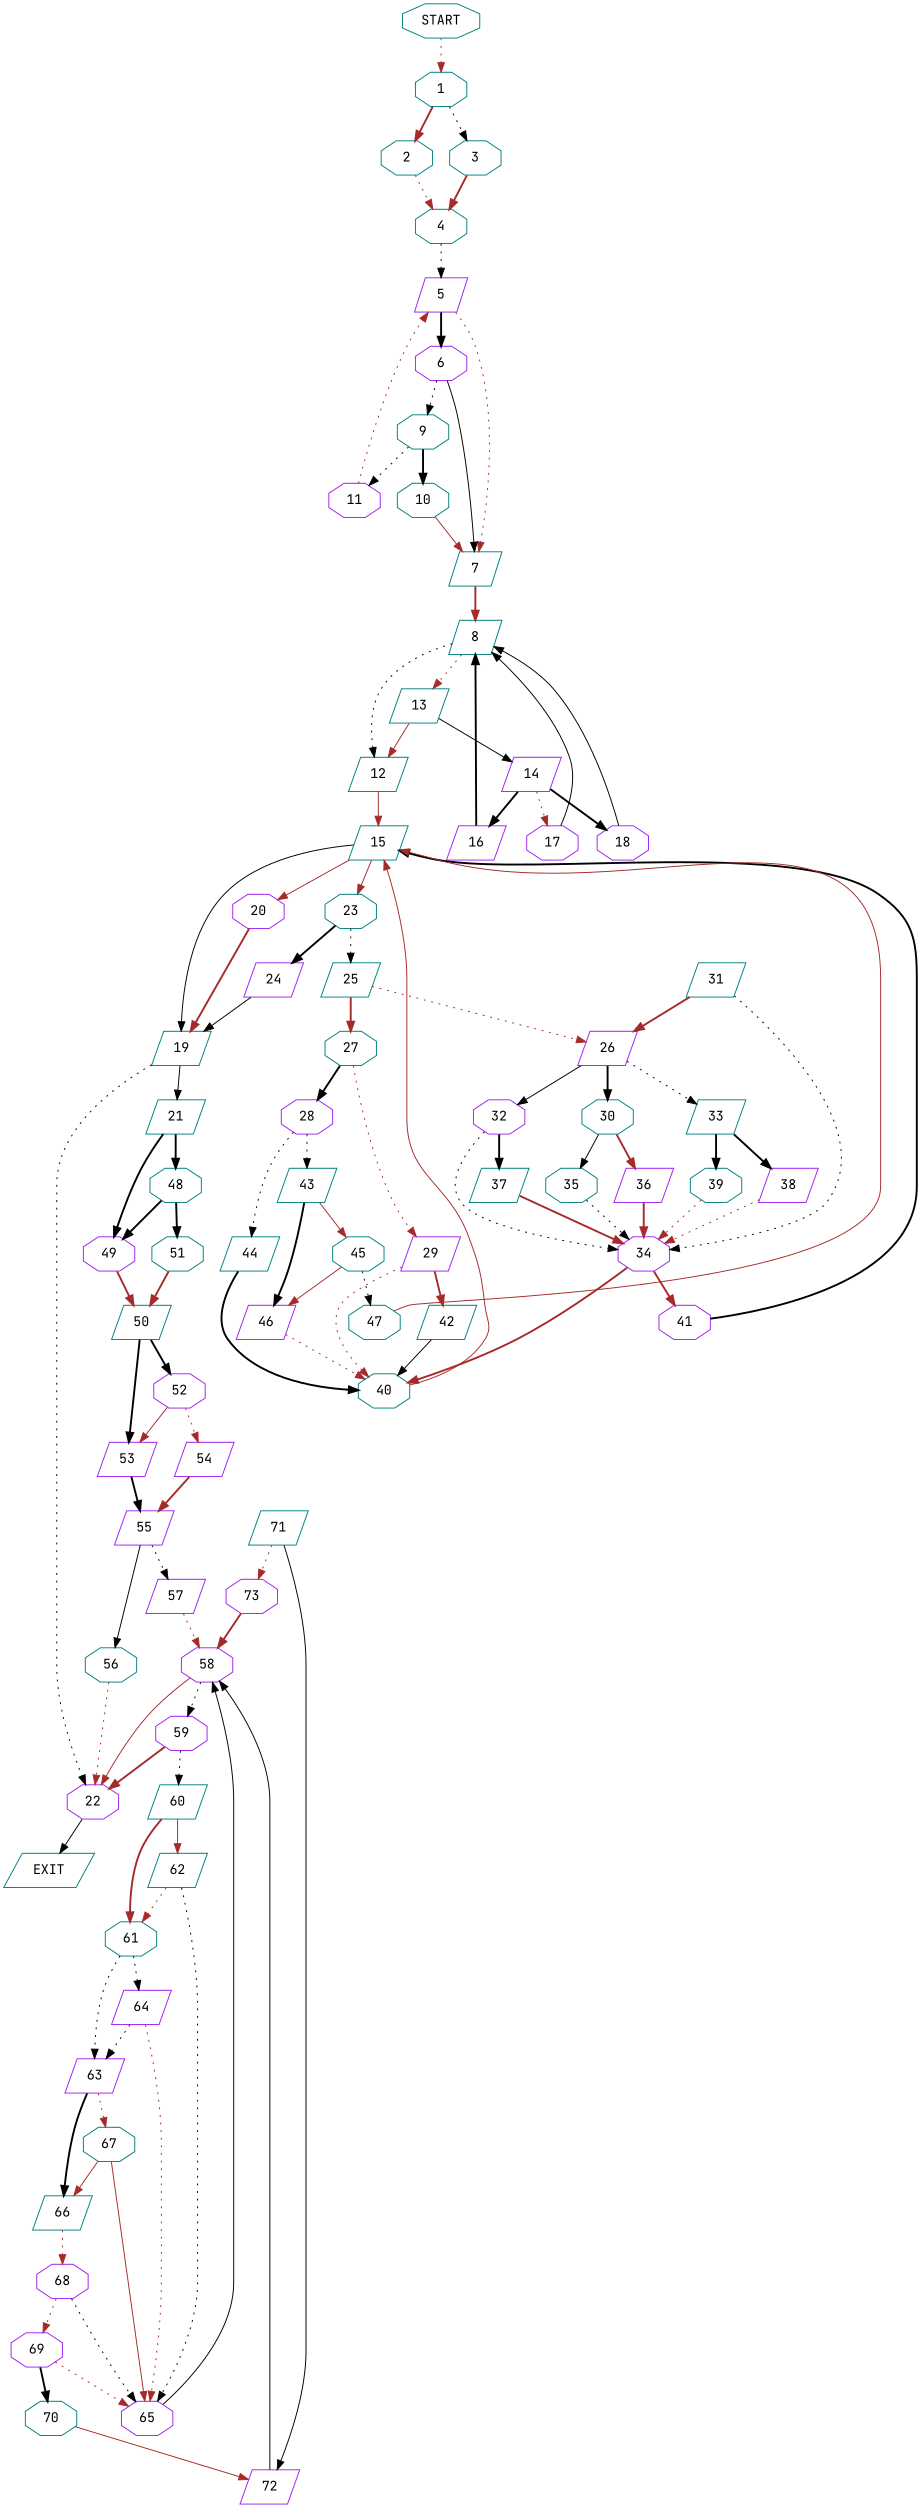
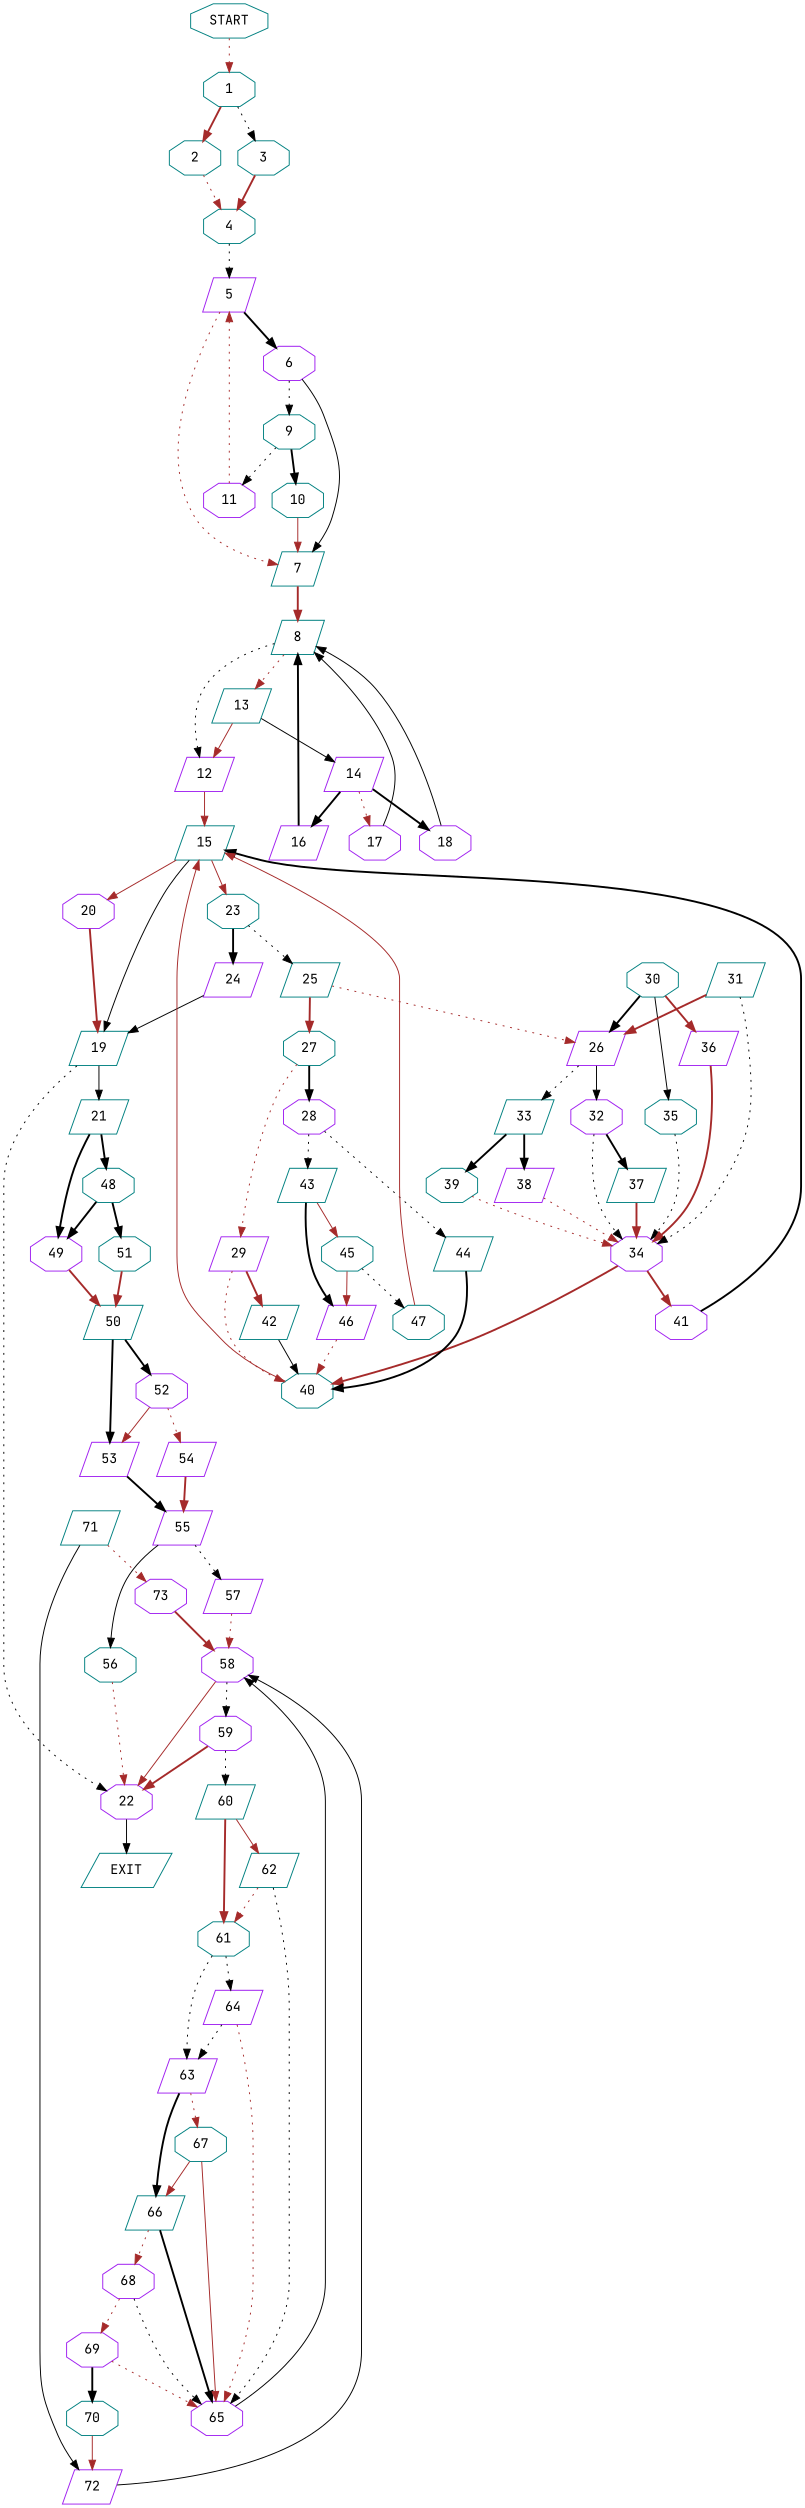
(378, 774) -> (205, 774)
(608, 1078) -> (628, 1010)
none -> (185, 2311)
